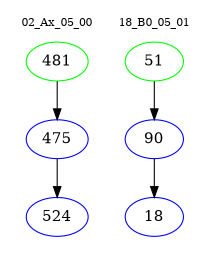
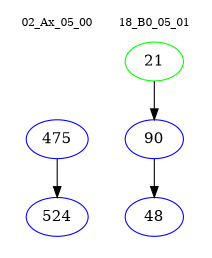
(57, 62) -> none
(154, 62) -> (154, 62)
(154, 217) -> (154, 217)
